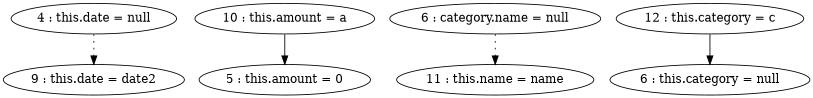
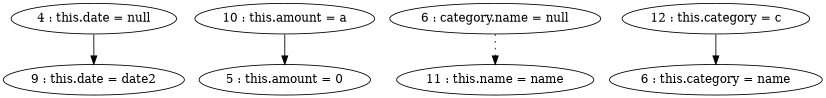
(94, 45) -> (94, 45)
(710, 80) -> (716, 80)
